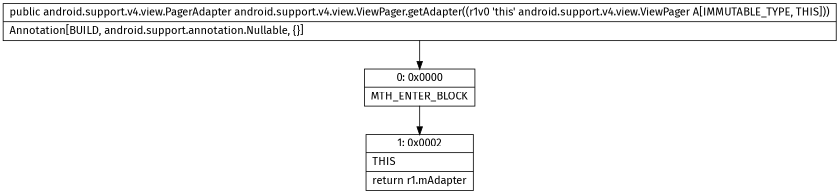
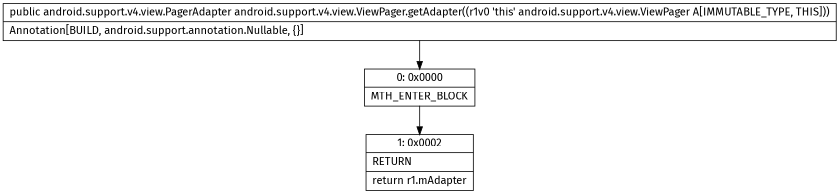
(384, 162) -> (392, 162)
